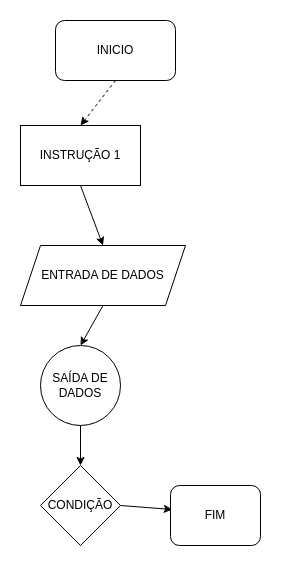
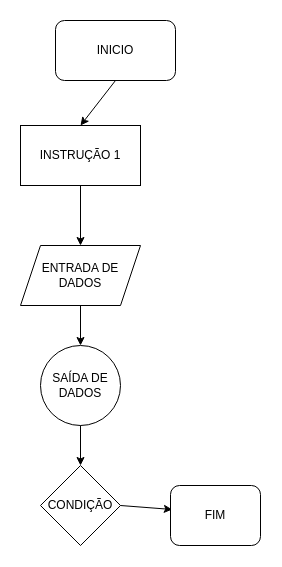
(101, 100) -> (101, 100)
(103, 276) -> (81, 276)
